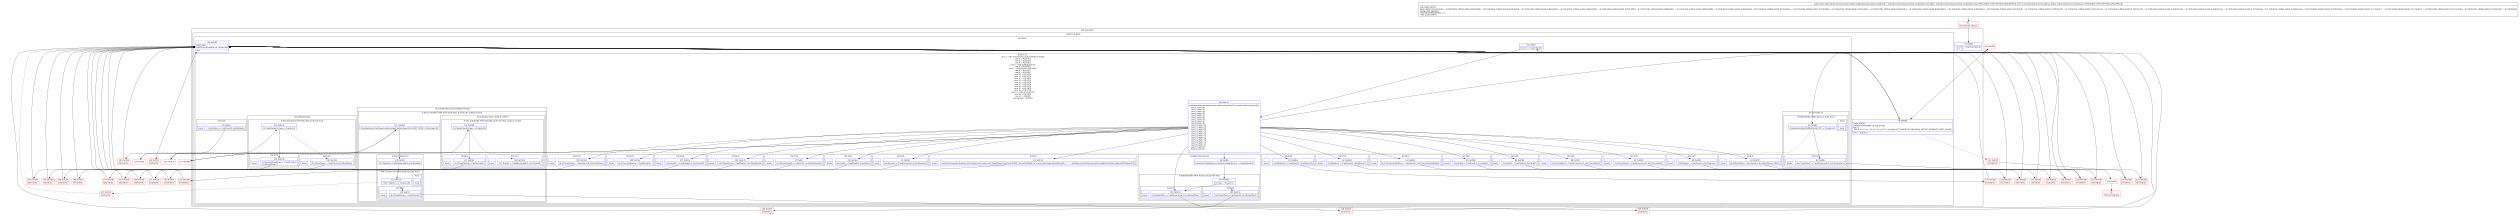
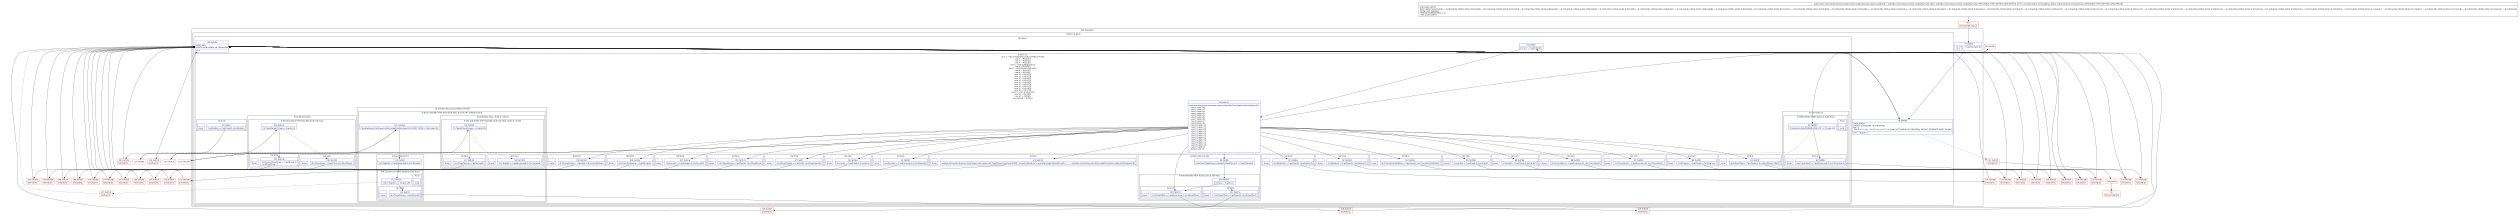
(1950, 84) -> (1937, 84)
none -> (93, 181)
